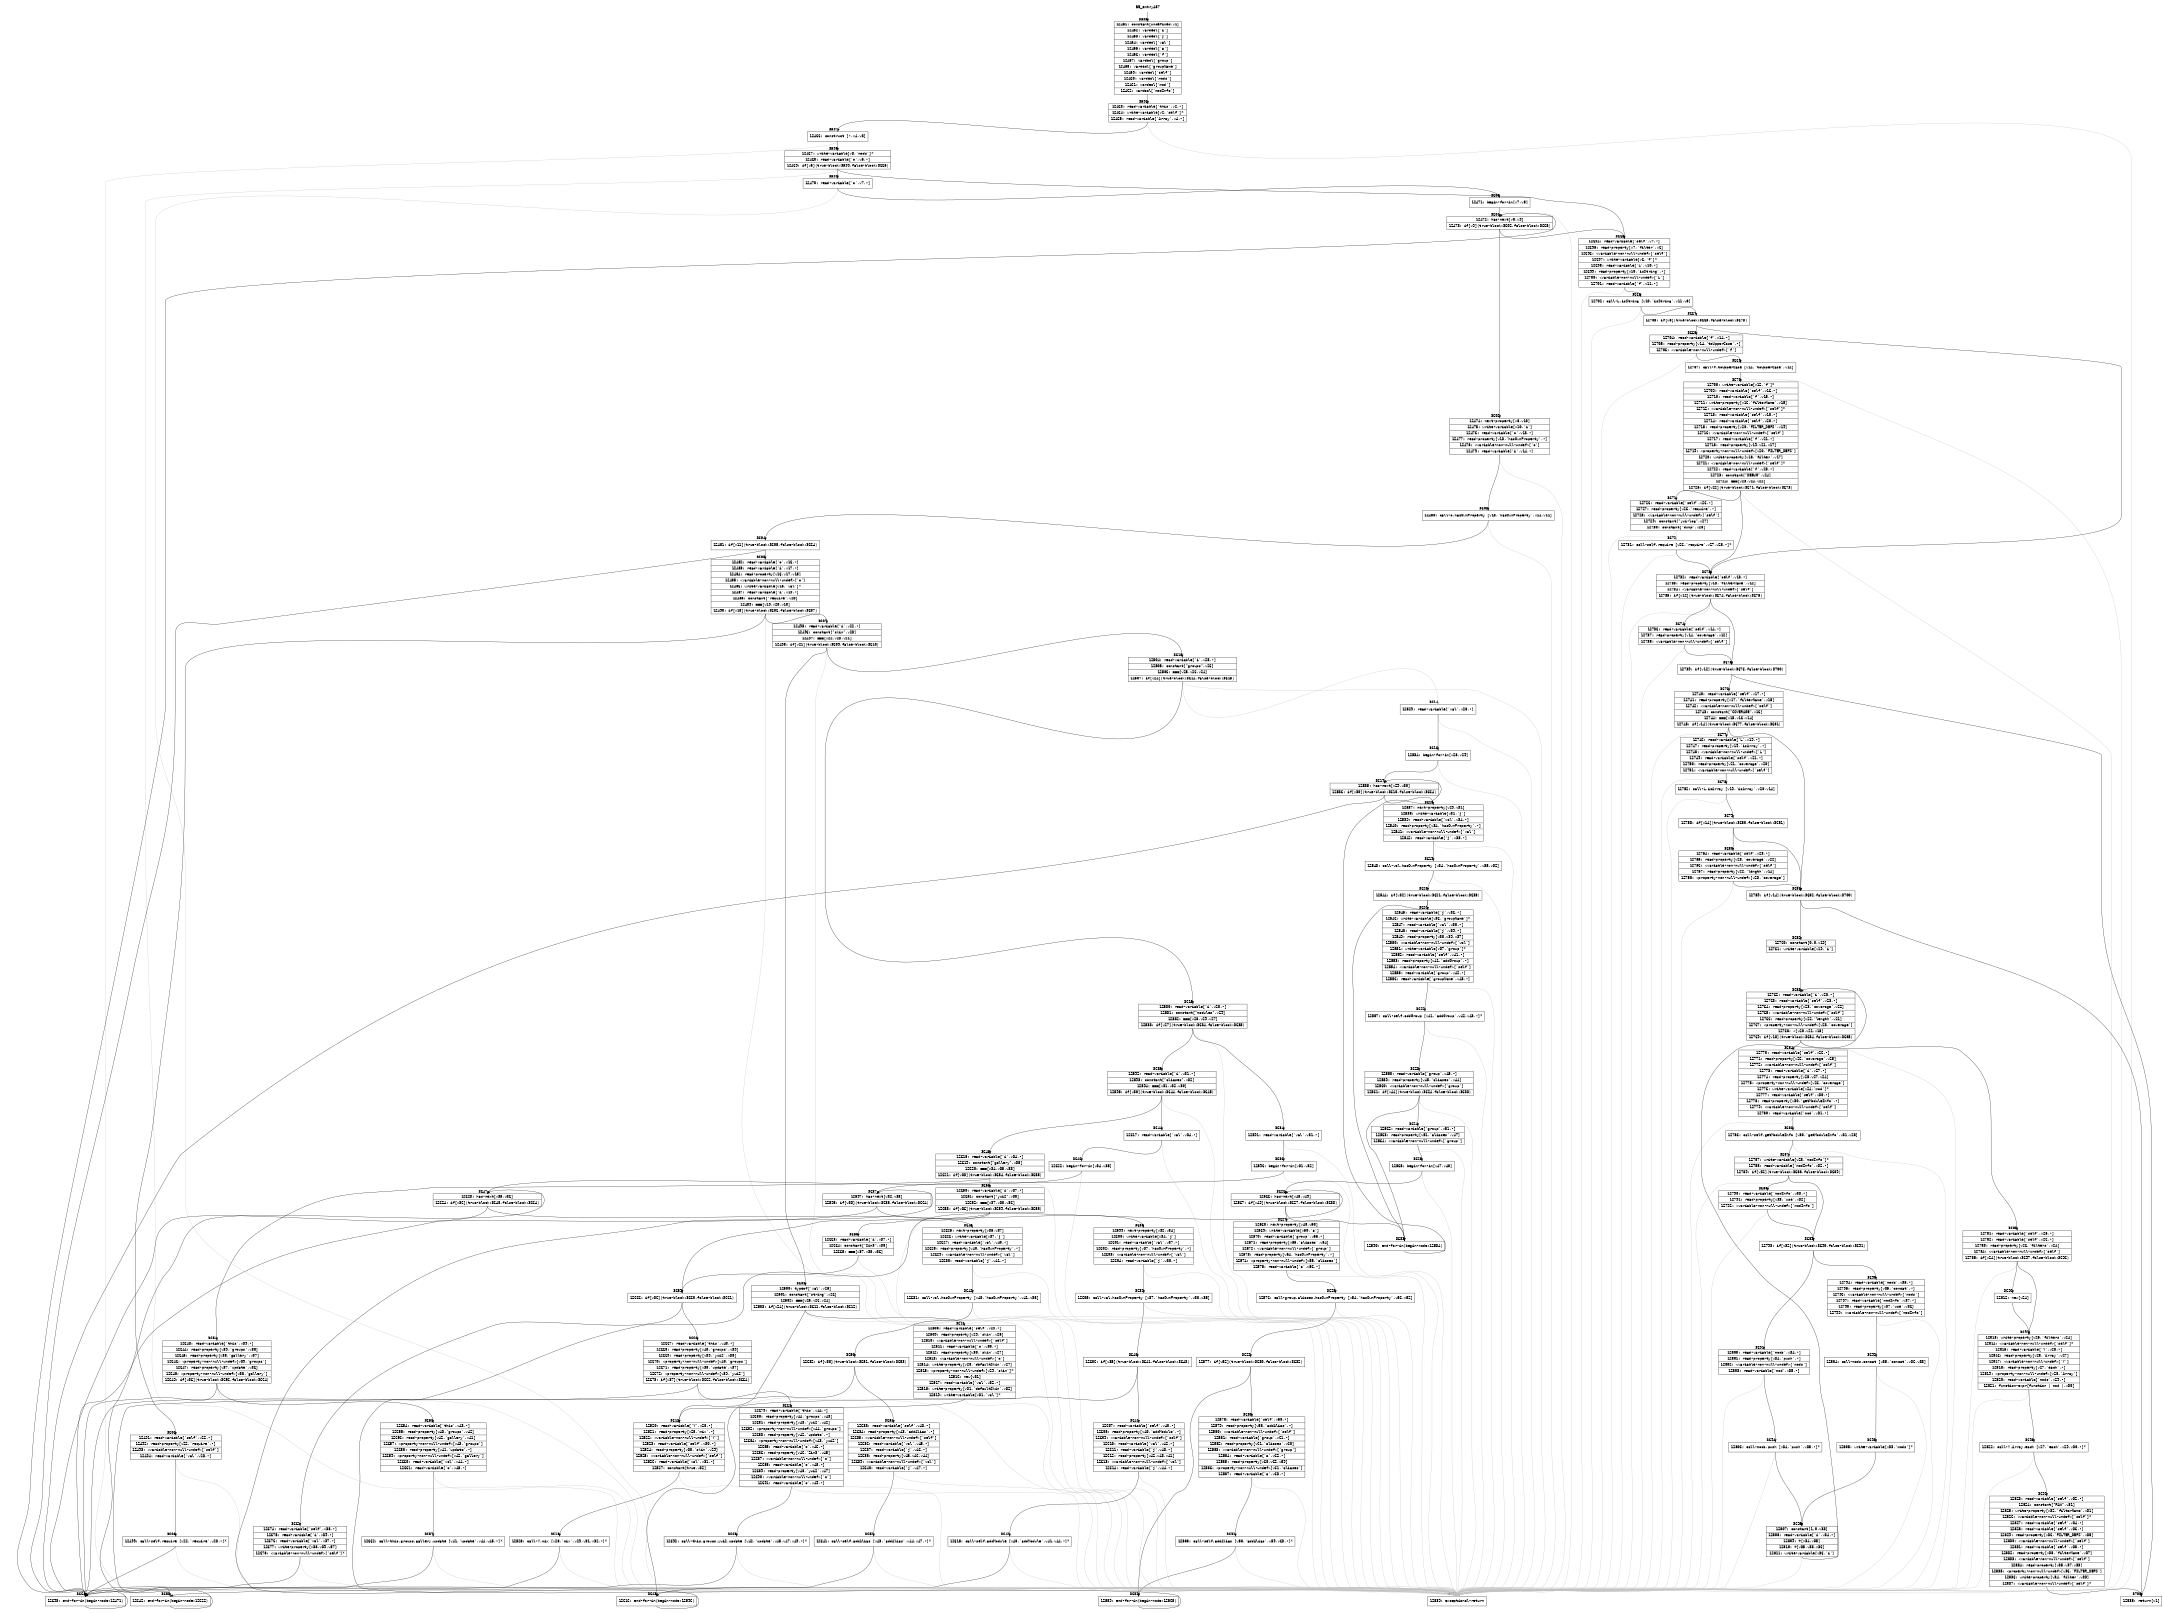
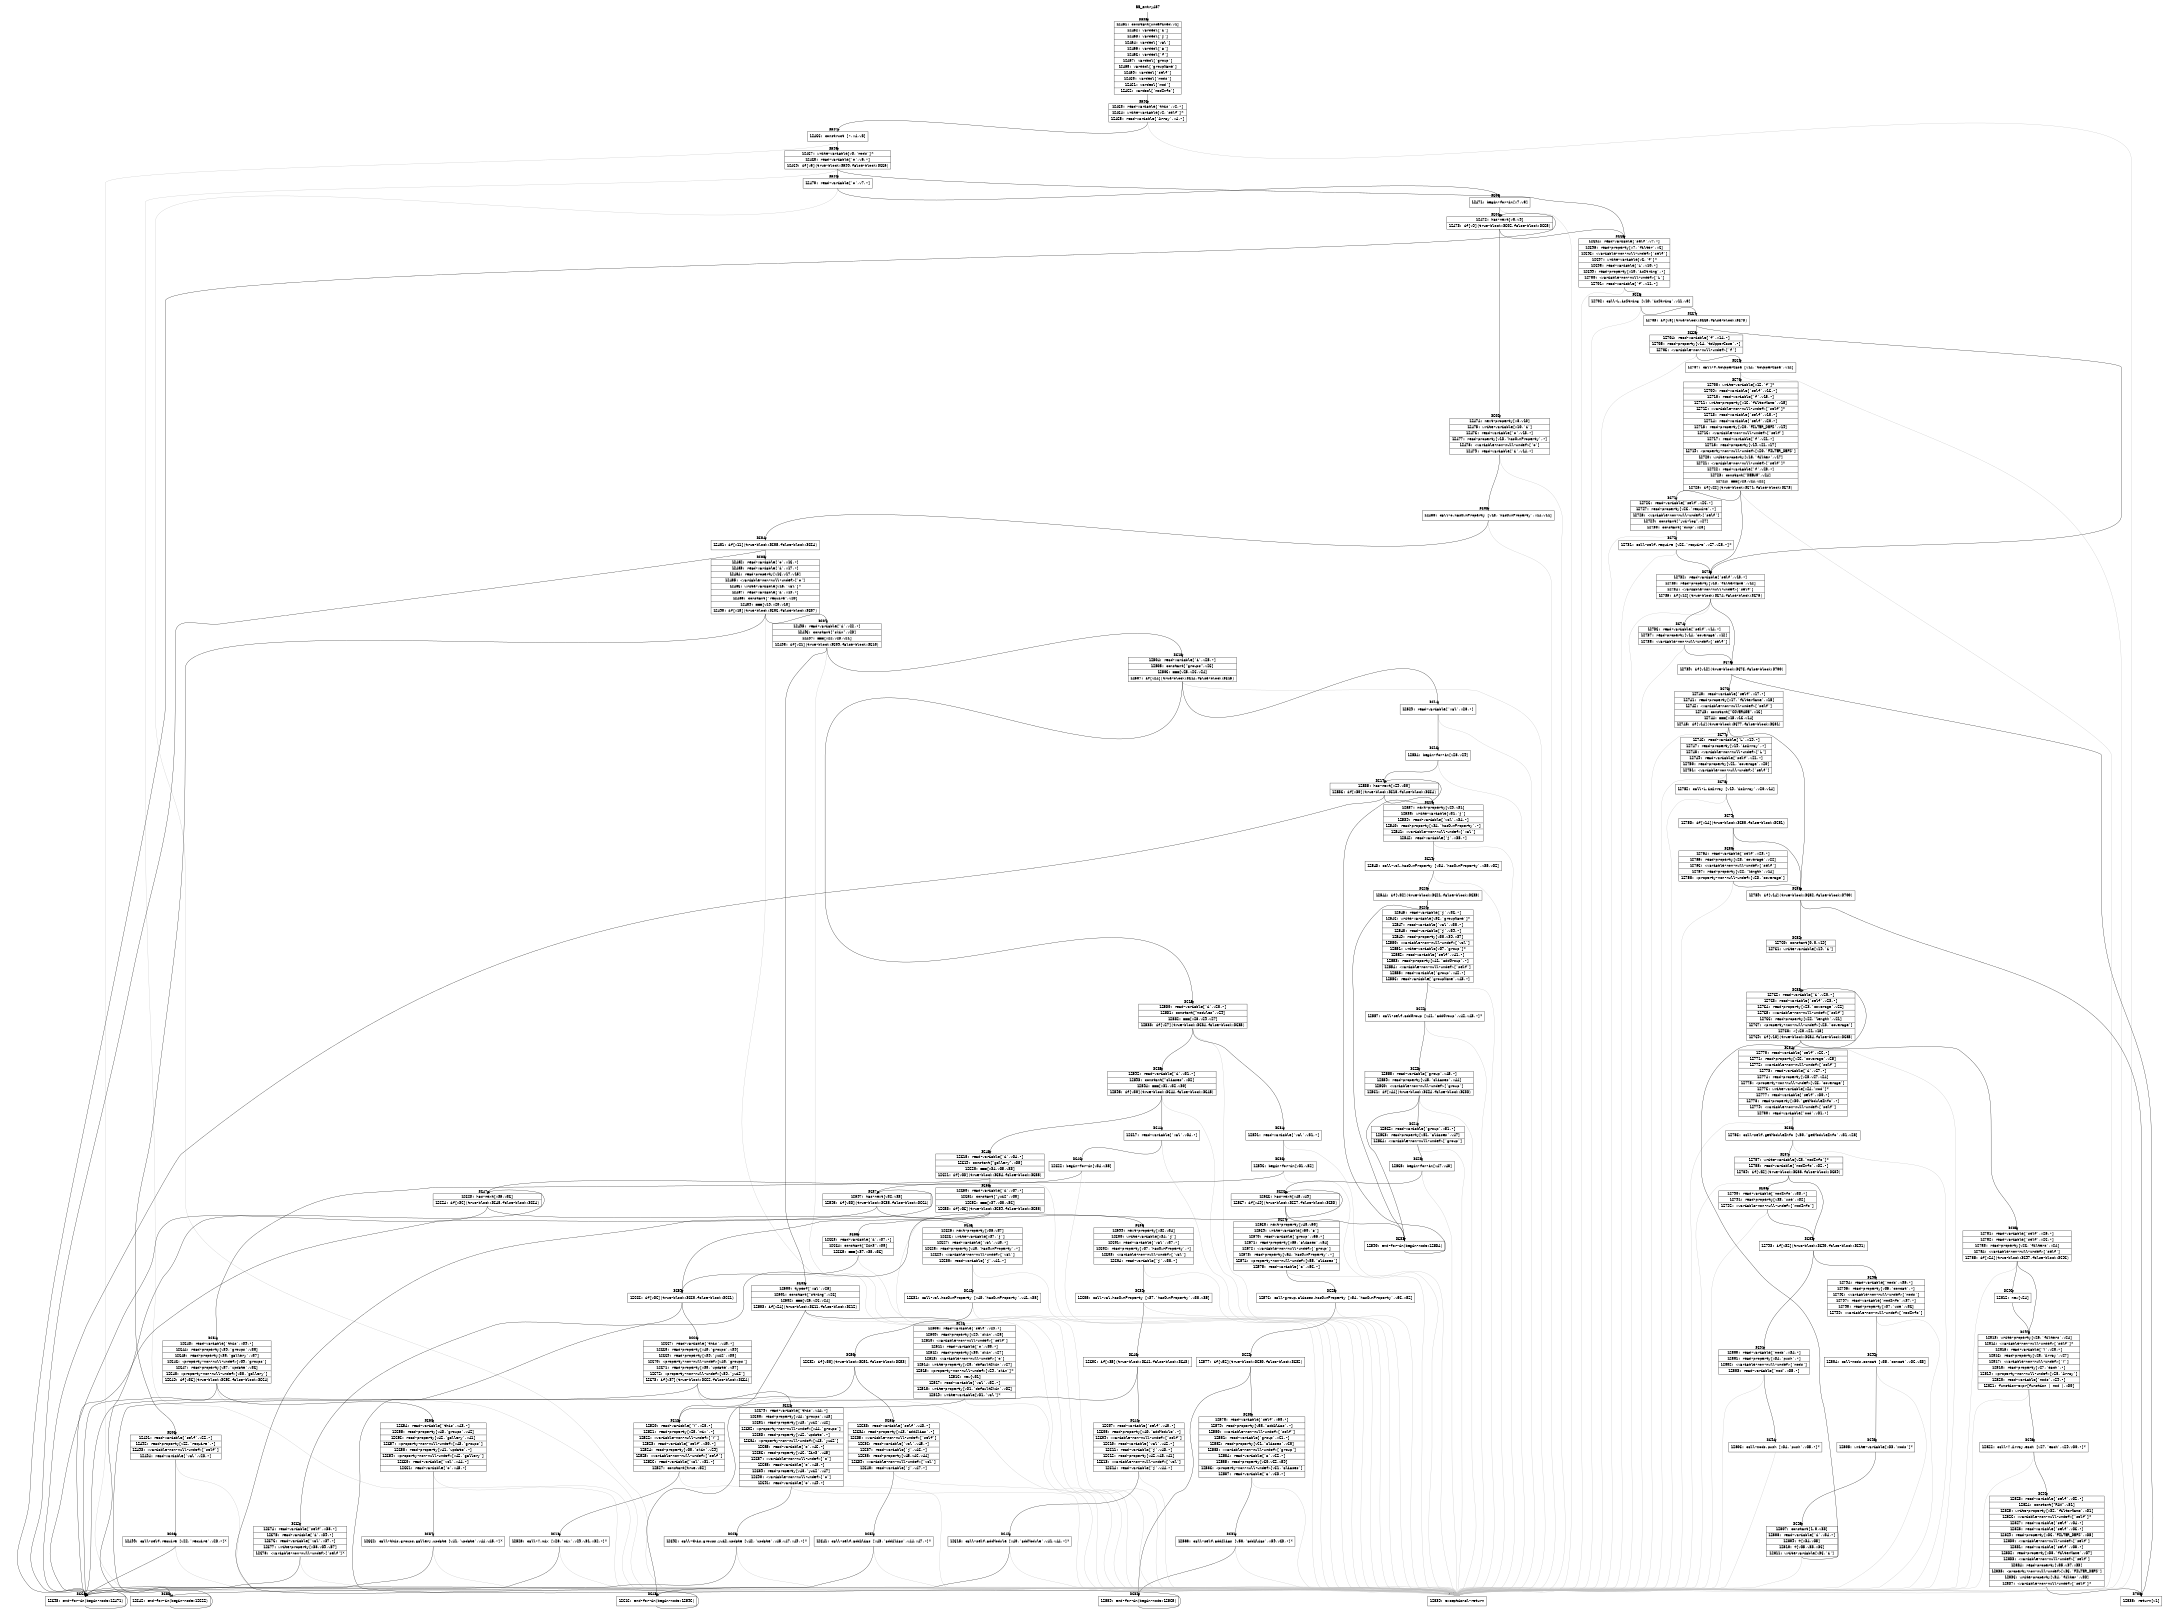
(1676, 534) -> (1676, 534)
(1309, 694) -> (1309, 694)
(1788, 1488) -> none
